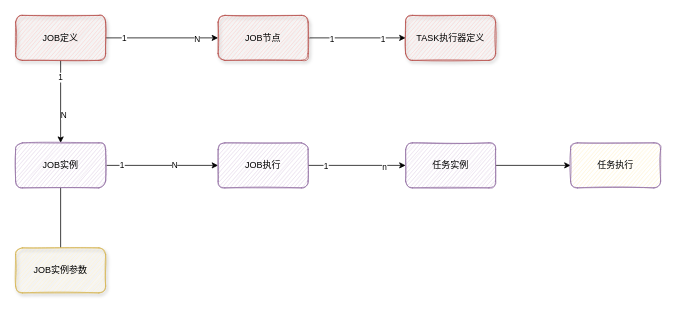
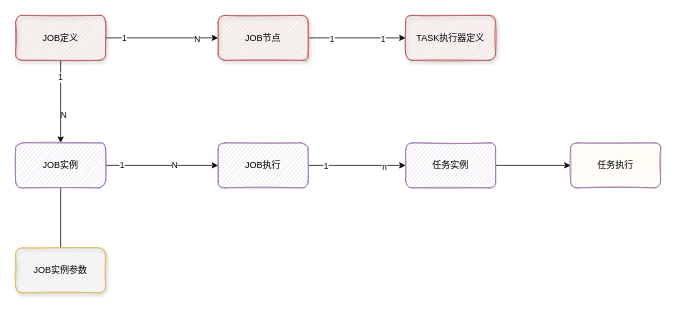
(60, 270) -> (60, 270)
